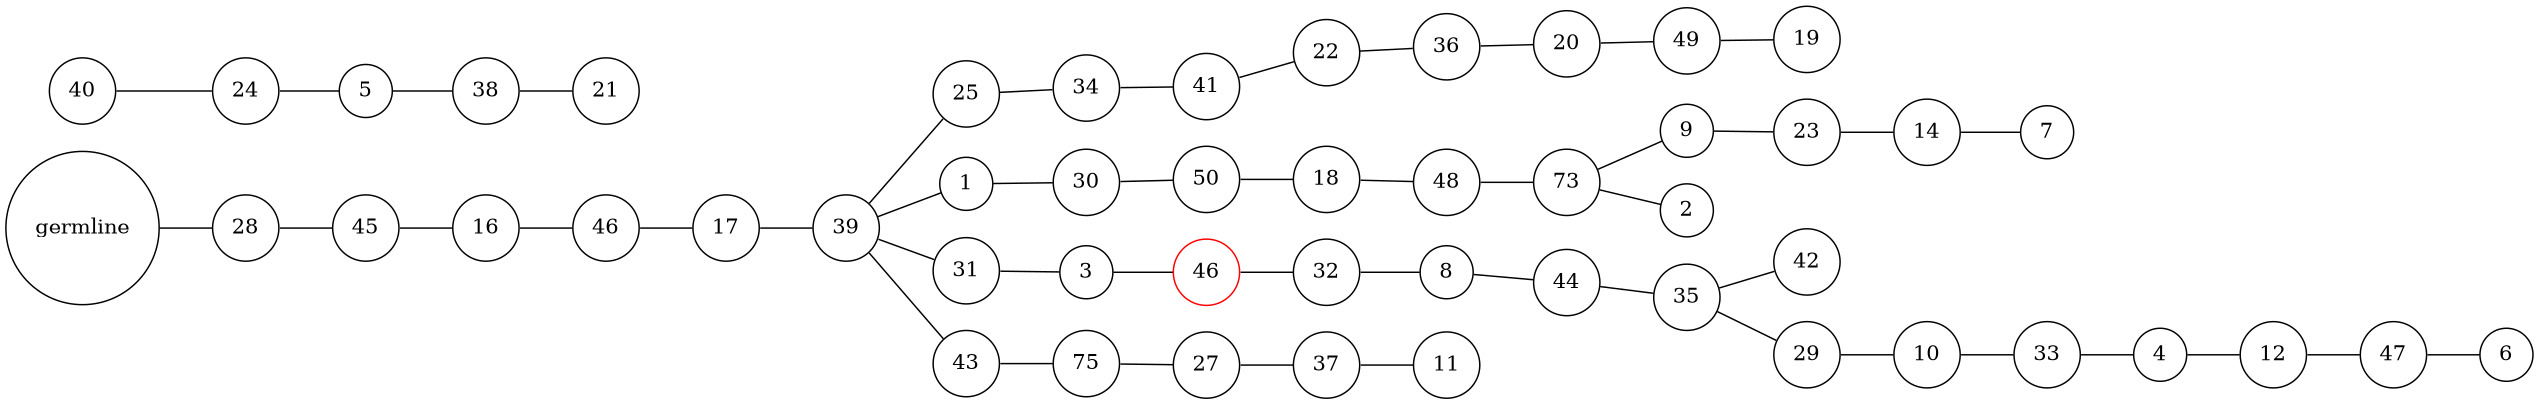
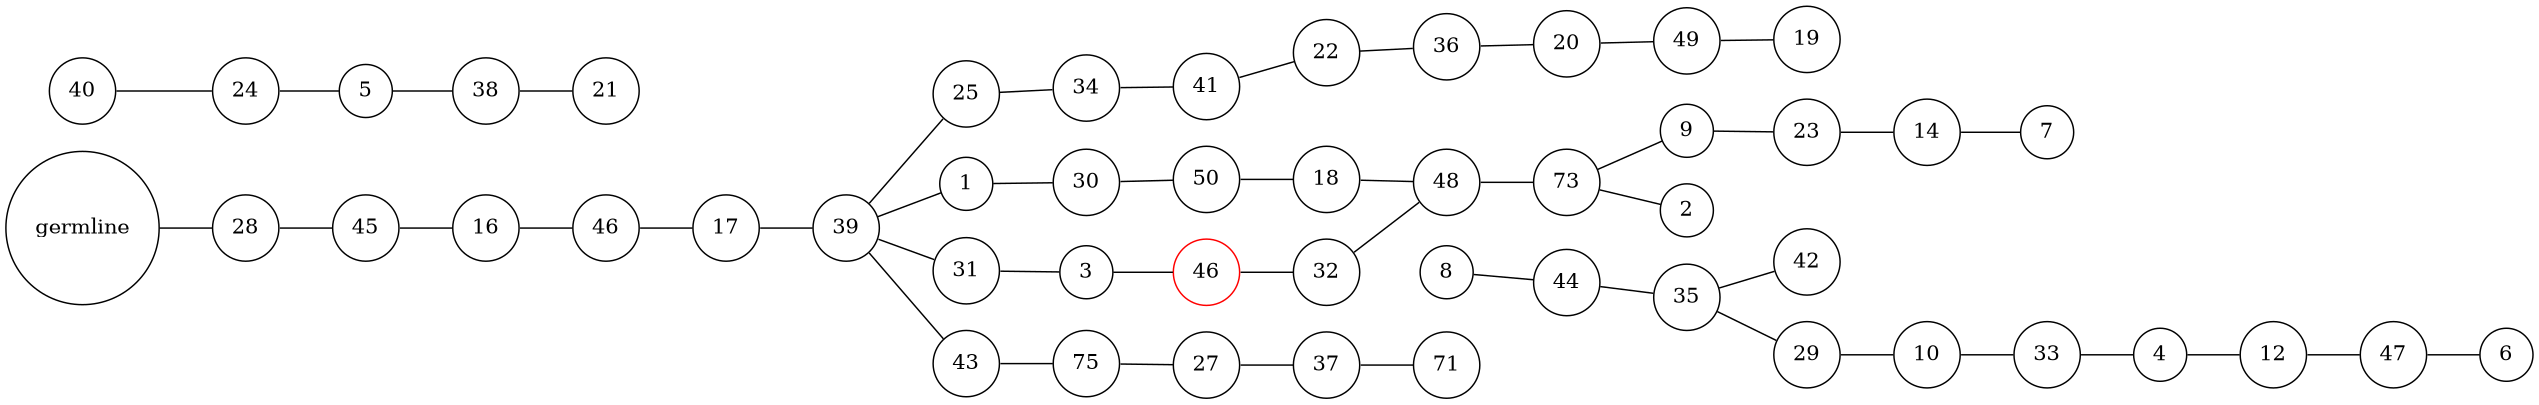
(1390, 272) -> (1387, 227)
(1447, 365) -> (1447, 365)
